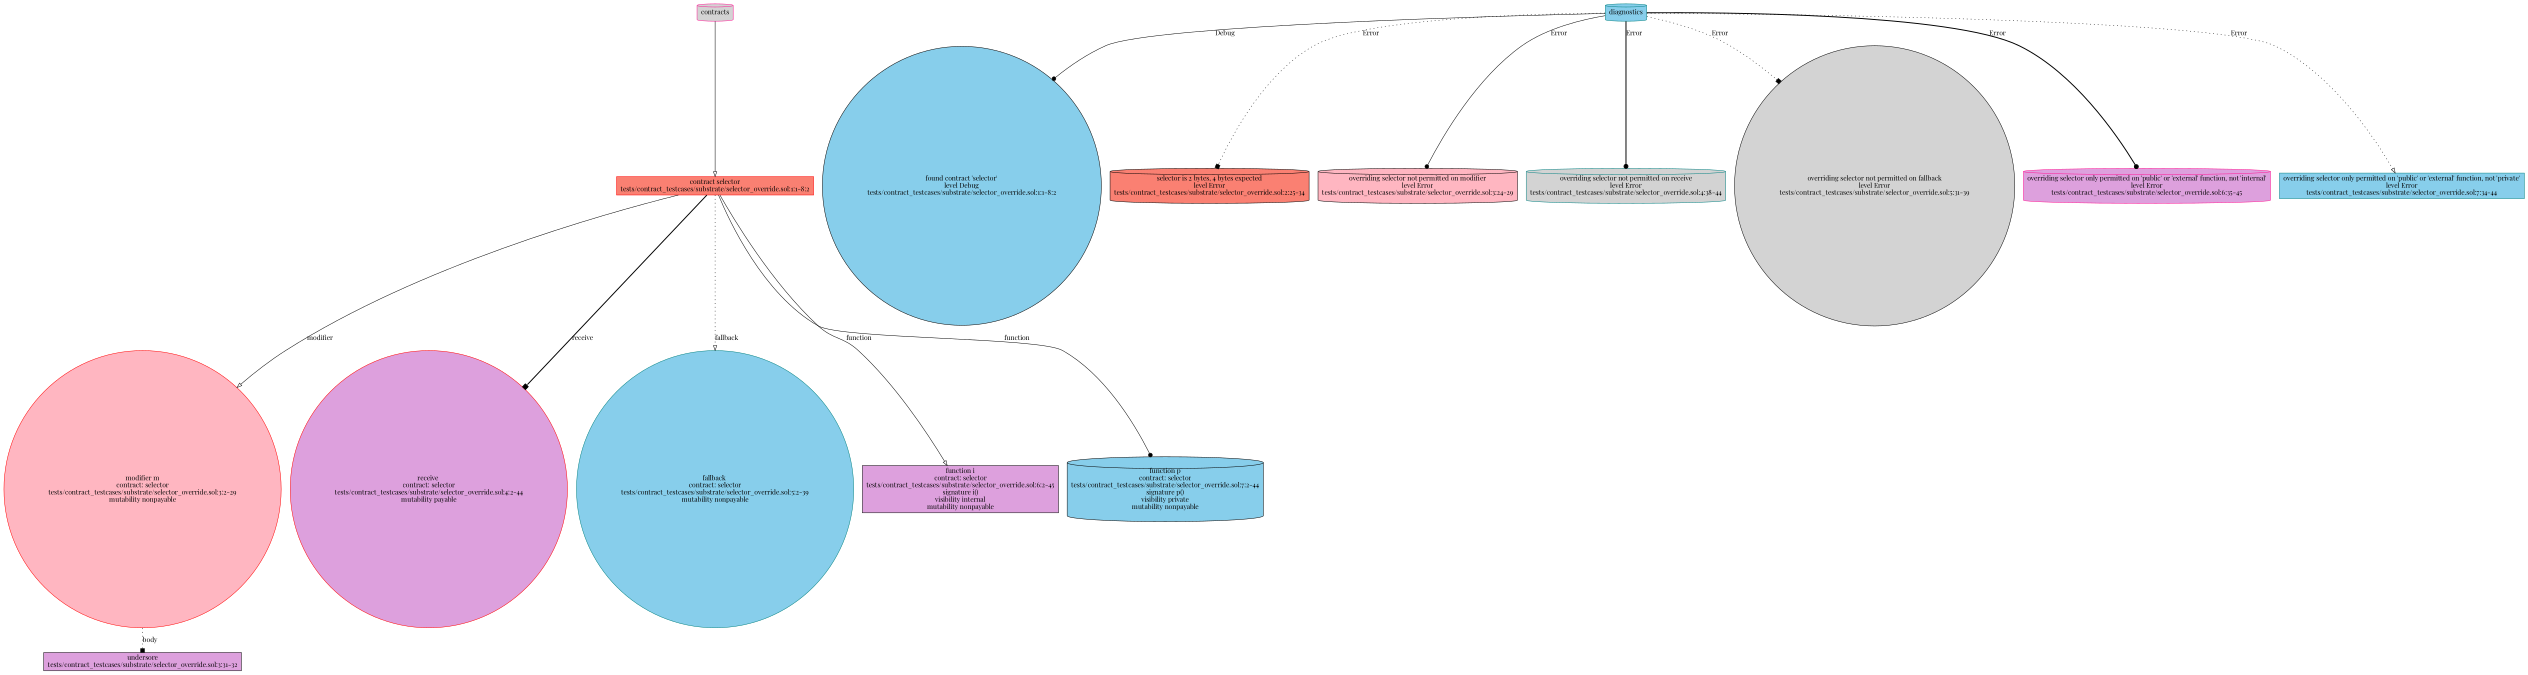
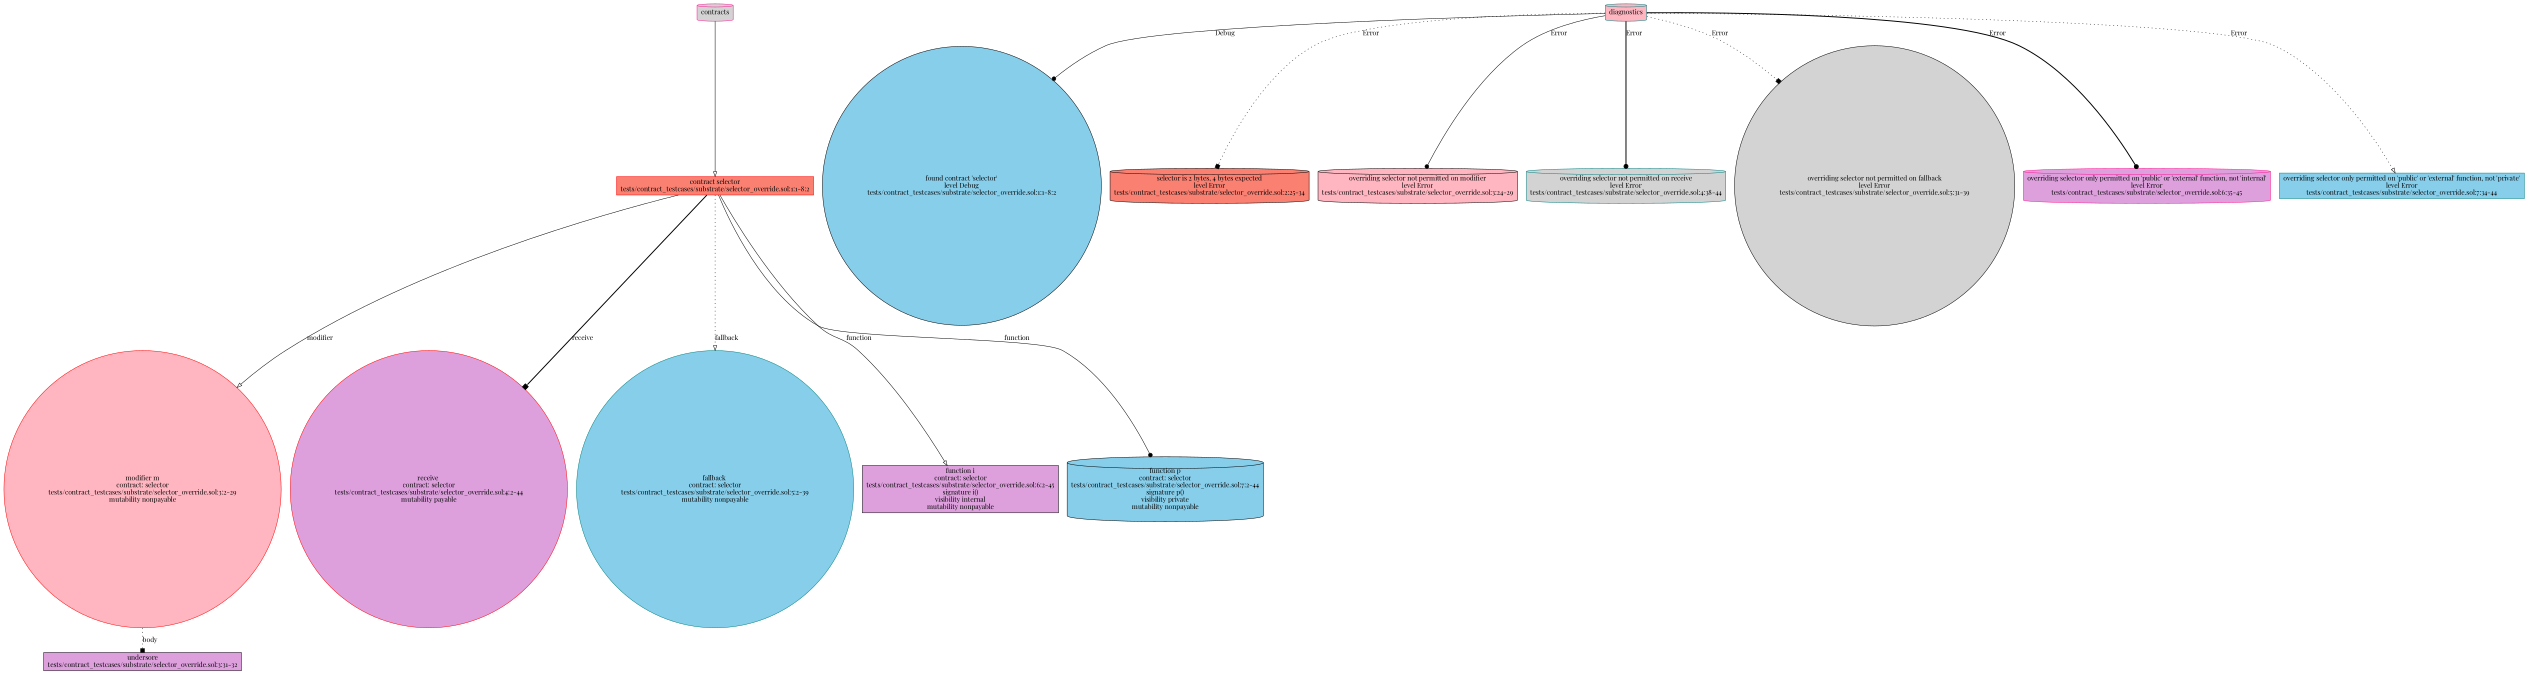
(1626, 13) -> (1626, 13)
